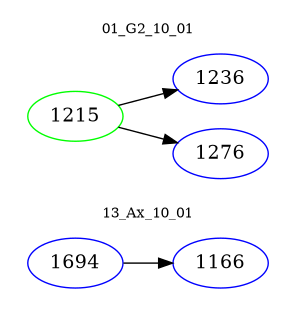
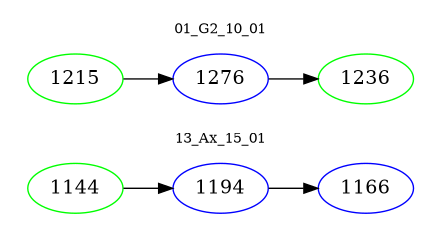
(221, 79) -> (366, 79)
(141, 99) -> (286, 79)
none -> (75, 188)
(148, 214) -> (221, 139)
(75, 263) -> (221, 188)
